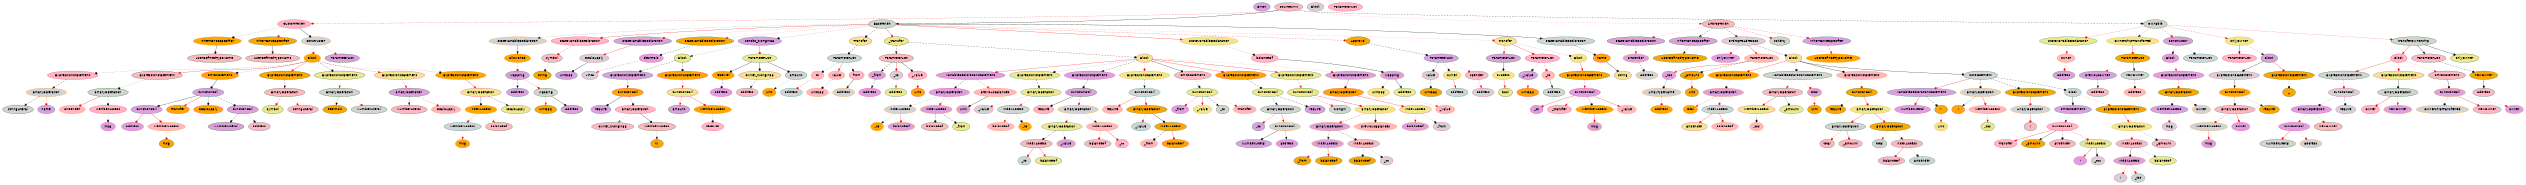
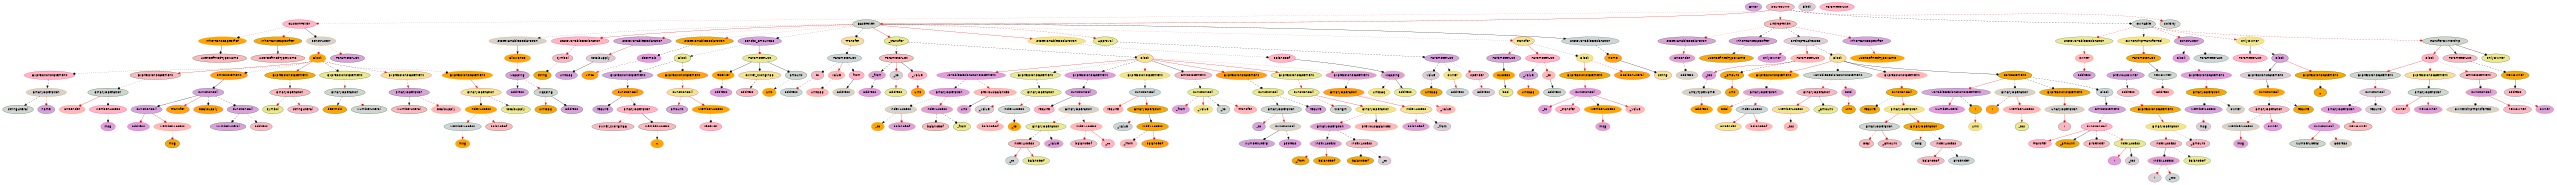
(796, 20) -> (1045, 18)
(1089, 21) -> (1327, 22)
(1750, 32) -> (1975, 14)
(760, 41) -> (760, 41)
(1358, 41) -> (1105, 41)
(590, 75) -> (590, 75)
(817, 75) -> (817, 75)
(1503, 75) -> (1504, 75)
none -> (1632, 75)
(1981, 75) -> (2015, 75)
(1504, 83) -> (1505, 83)
(657, 144) -> (657, 144)
